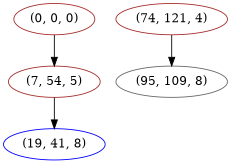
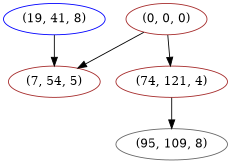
none -> (169, 46)
(54, 109) -> (54, 46)
